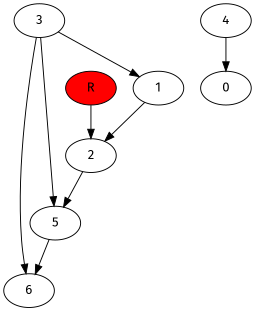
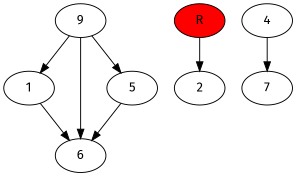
(39, 21) -> (81, 21)
(226, 88) -> (267, 88)
(128, 119) -> (52, 118)
(75, 185) -> none
